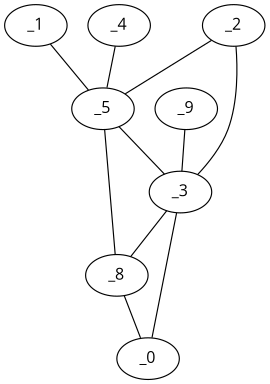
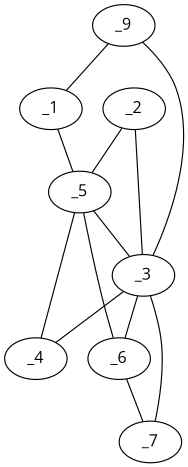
none -> (87, 67)
(117, 275) -> (119, 359)
none -> (90, 317)
(148, 359) -> (150, 442)
